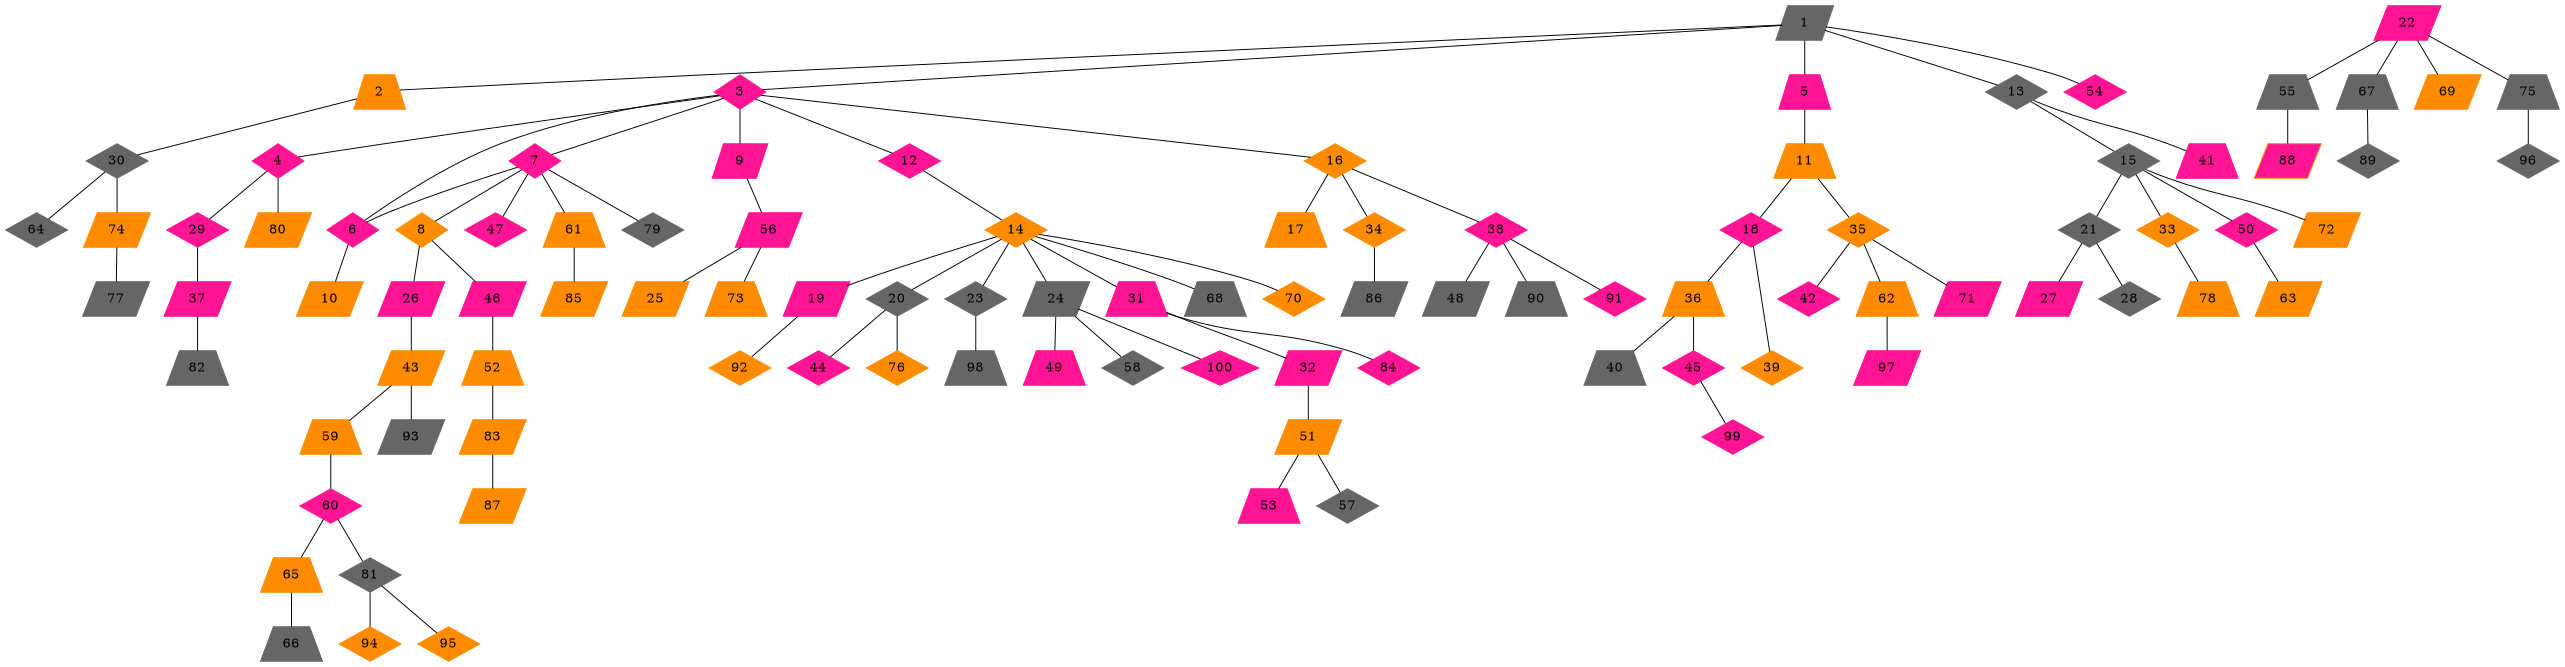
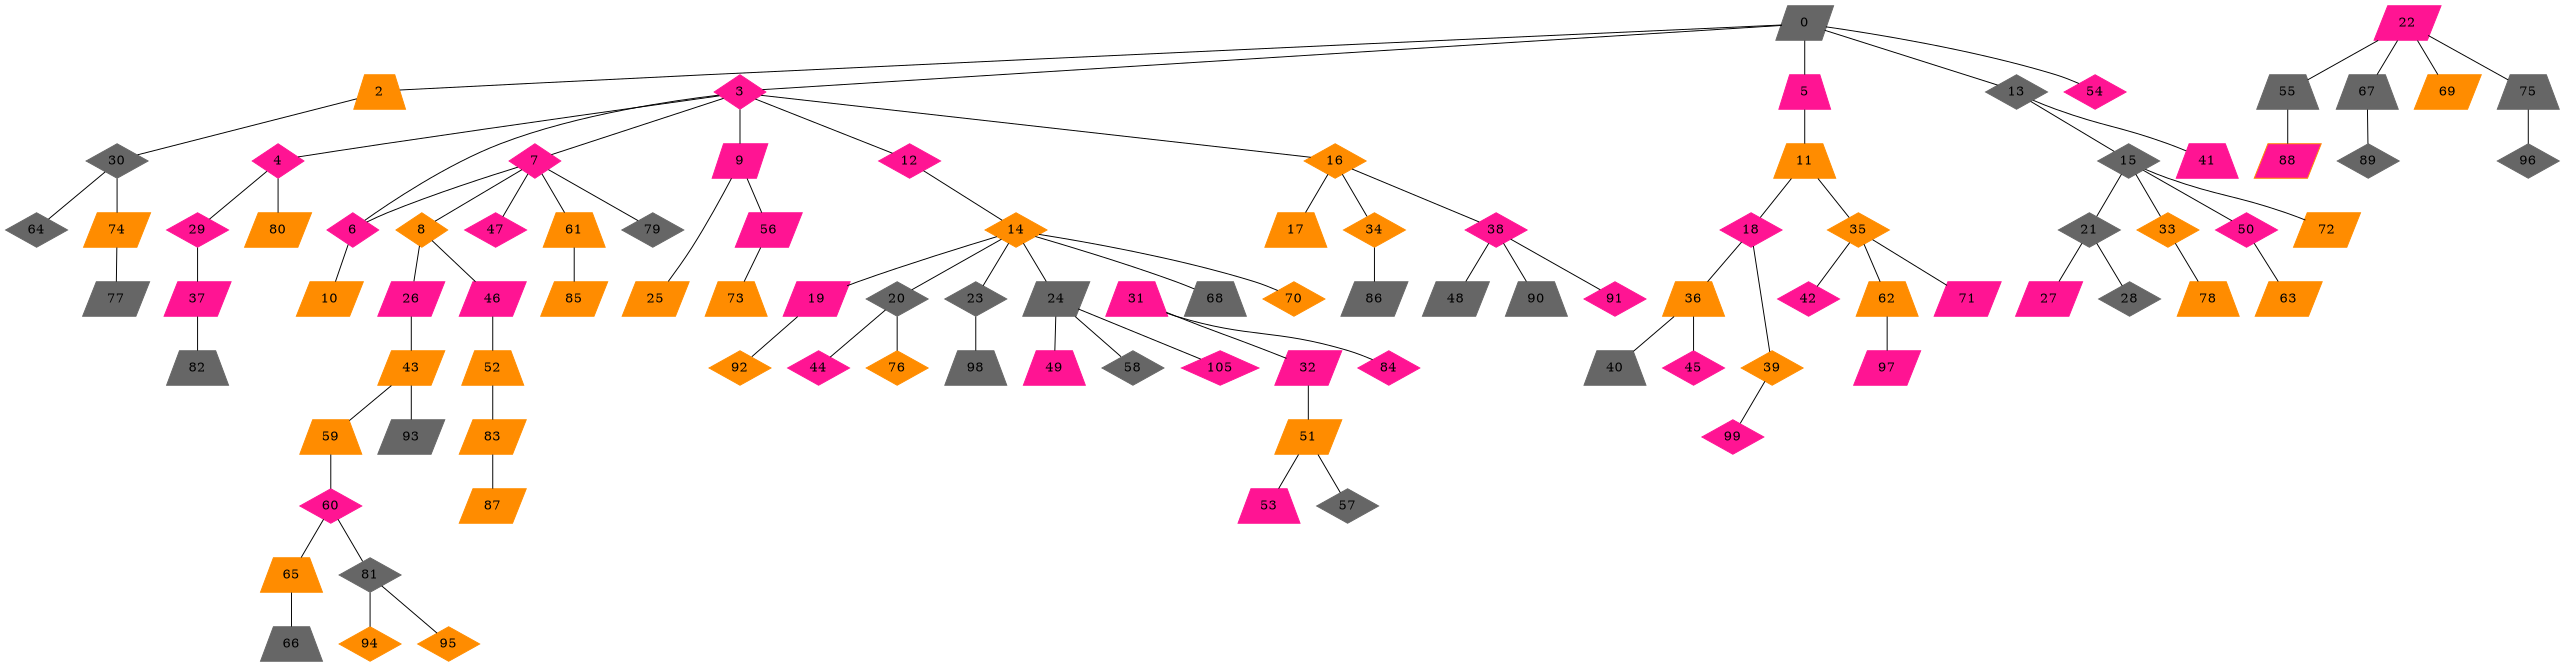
(1805, 23) -> (1805, 23)
(1074, 263) -> none
(712, 264) -> (702, 231)
(1220, 368) -> (1220, 368)
(1713, 402) -> (1753, 402)
